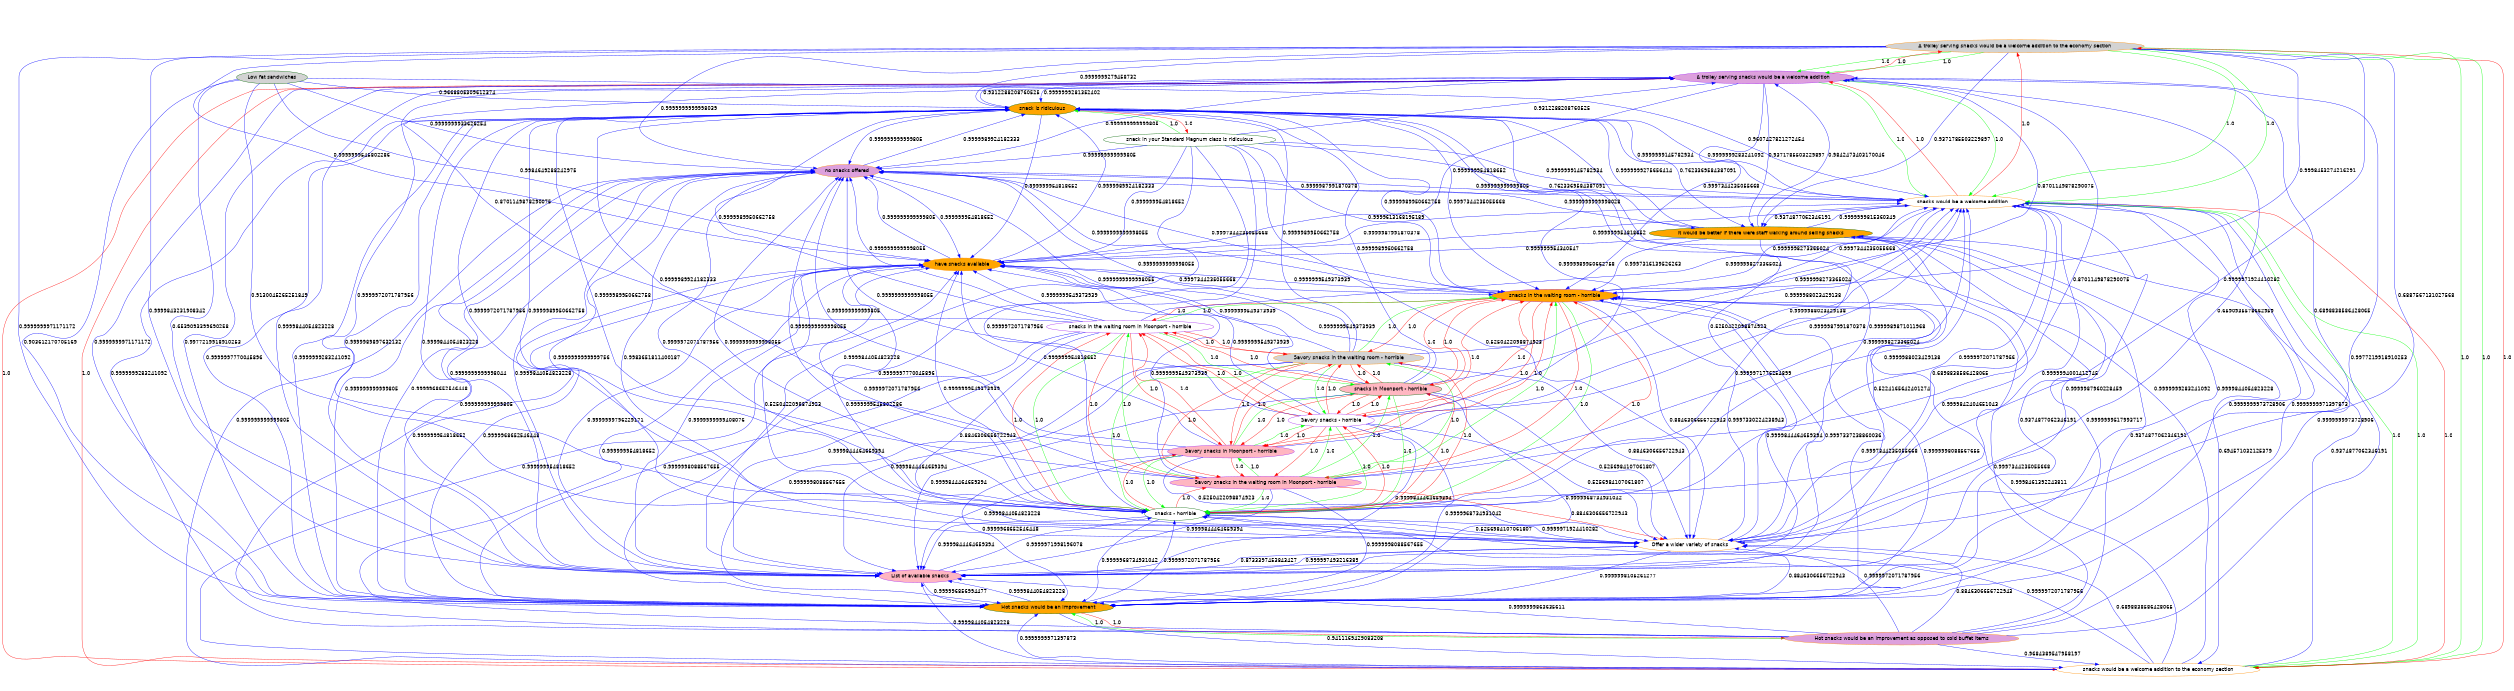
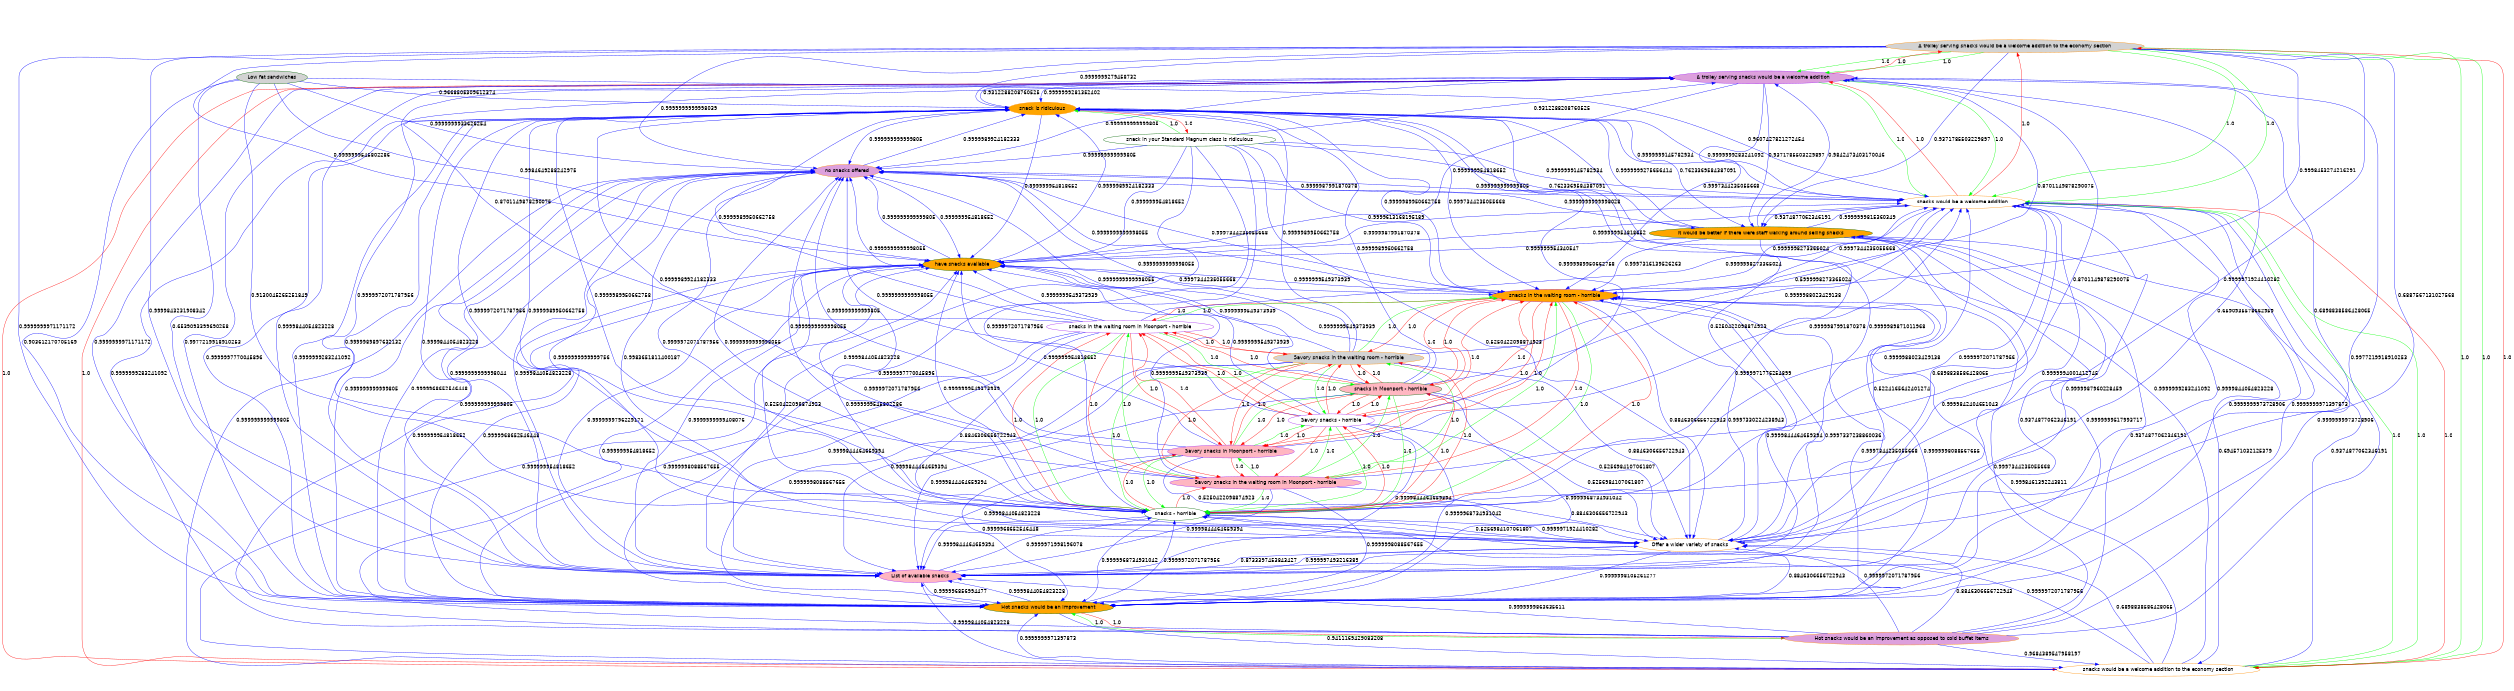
(1042, 109) -> (1042, 109)
(962, 264) -> (962, 264)
(1823, 280) -> (1823, 280)
(1662, 351) -> none
(1698, 398) -> none
(1500, 507) -> (1500, 507)
